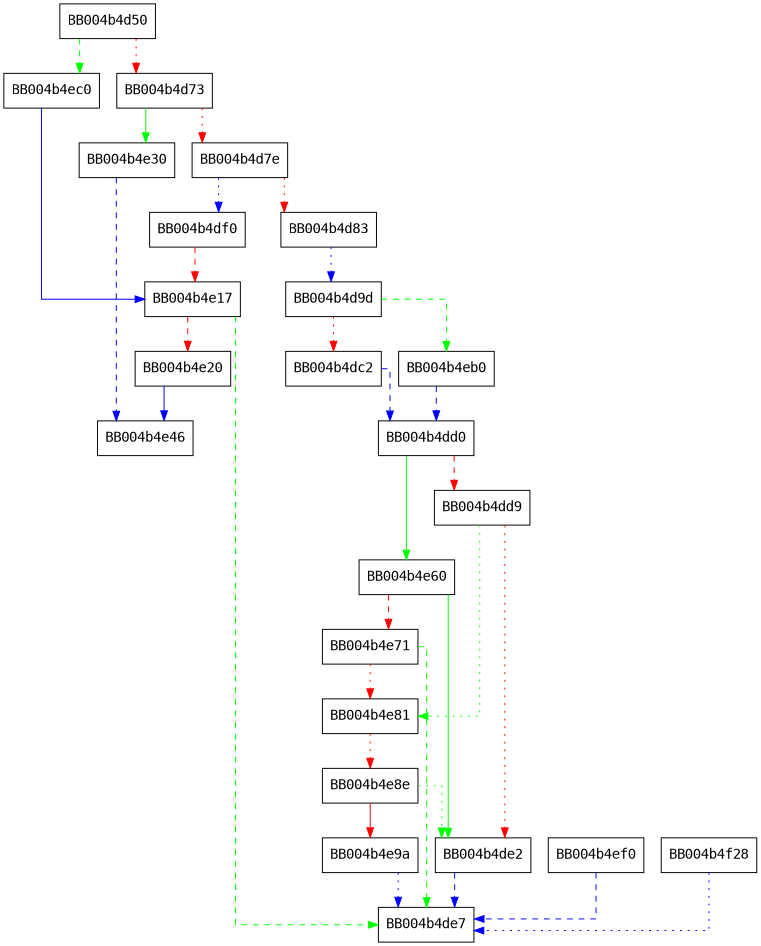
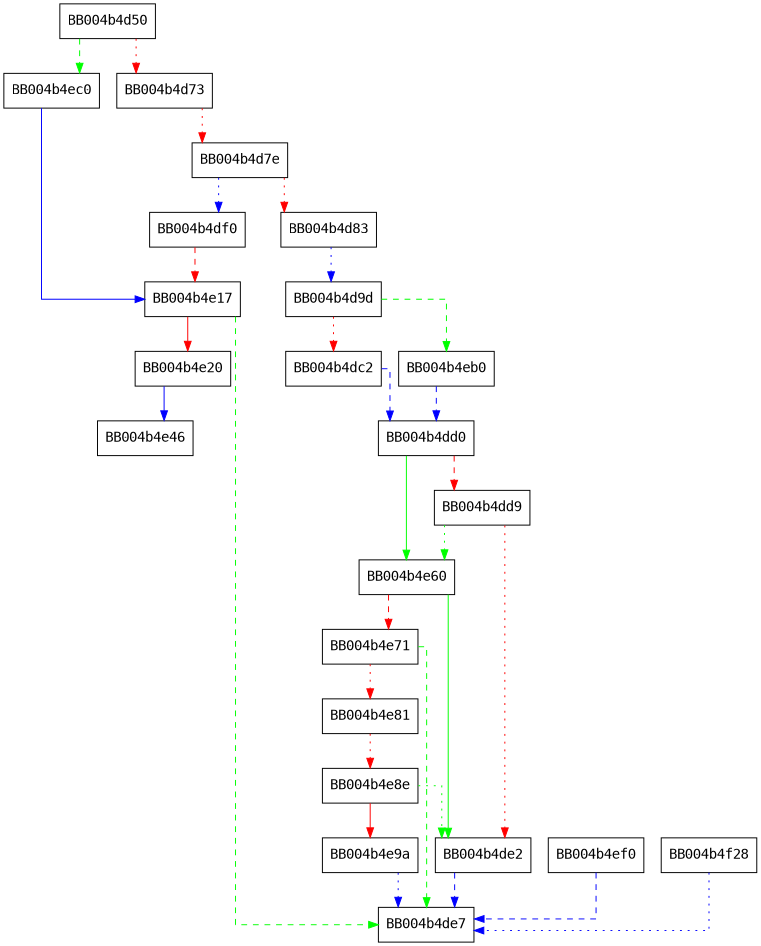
(127, 160) -> none
(188, 329) -> (188, 329)
(480, 647) -> (445, 538)
